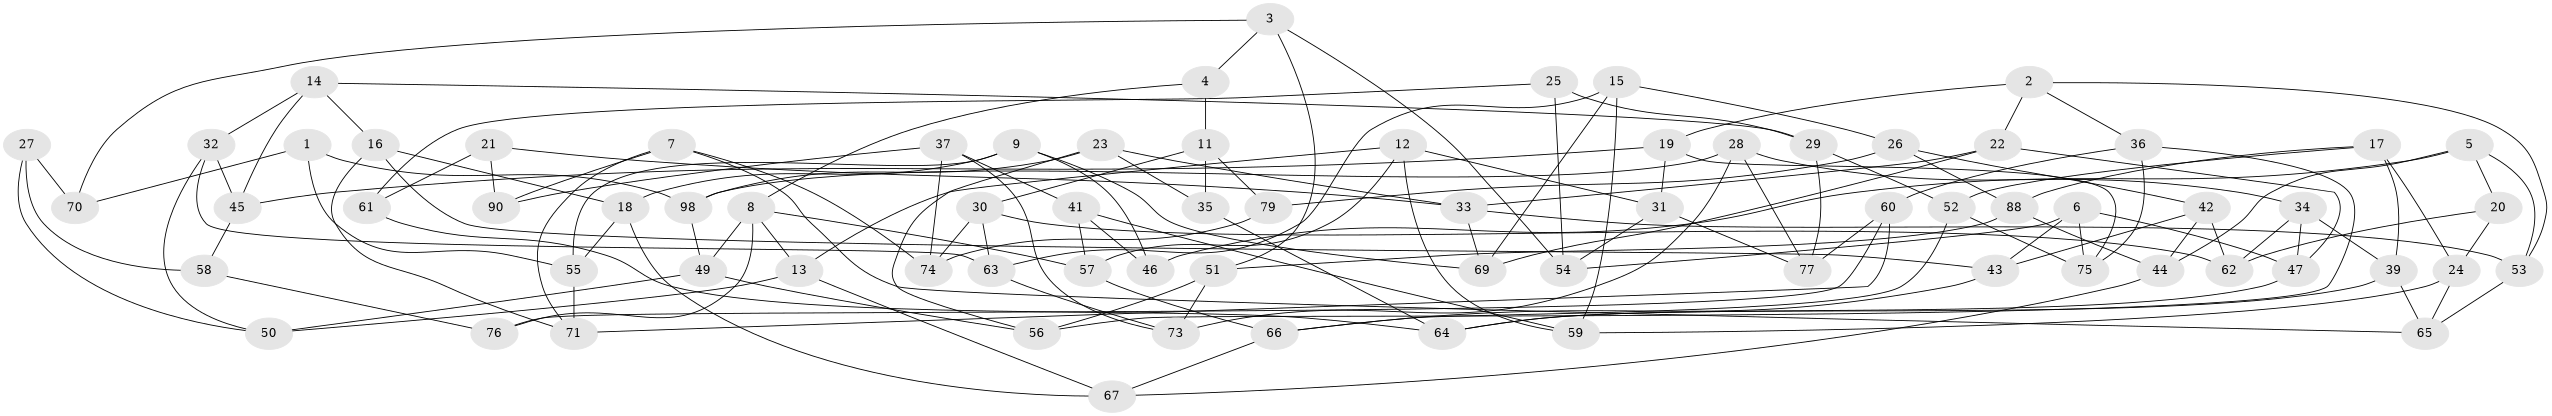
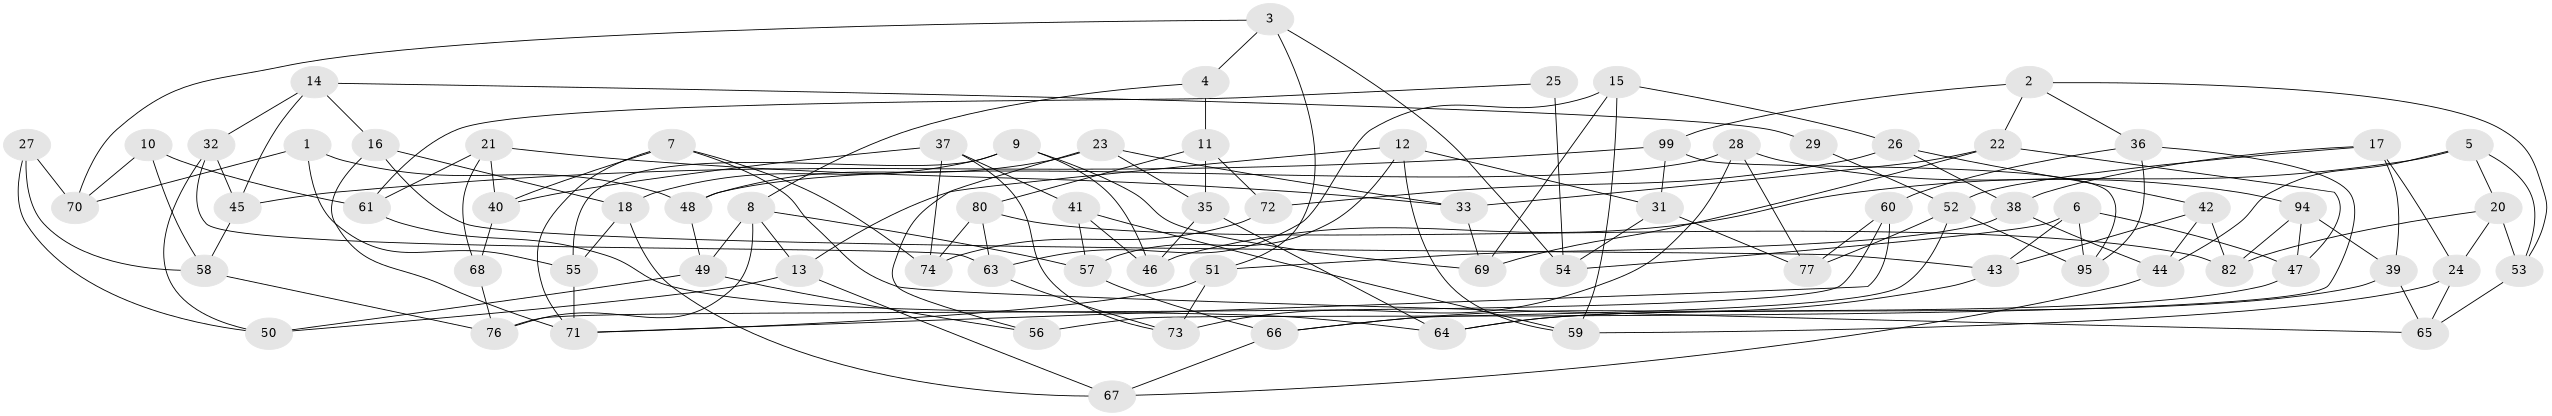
(1666, 114) -> none
none -> (149, 145)
(1667, 145) -> (1667, 145)
(496, 208) -> (496, 208)
(688, 208) -> (688, 208)
(980, 208) -> (980, 208)
(1268, 208) -> (1268, 208)
(1821, 208) -> (1881, 241)
(2015, 208) -> (2015, 208)
(2303, 208) -> (2303, 208)
(1919, 227) -> (2509, 239)
none -> (1178, 239)
none -> (478, 271)
(2085, 271) -> (2085, 271)
(2229, 271) -> (2229, 271)
(1127, 306) -> (898, 319)
